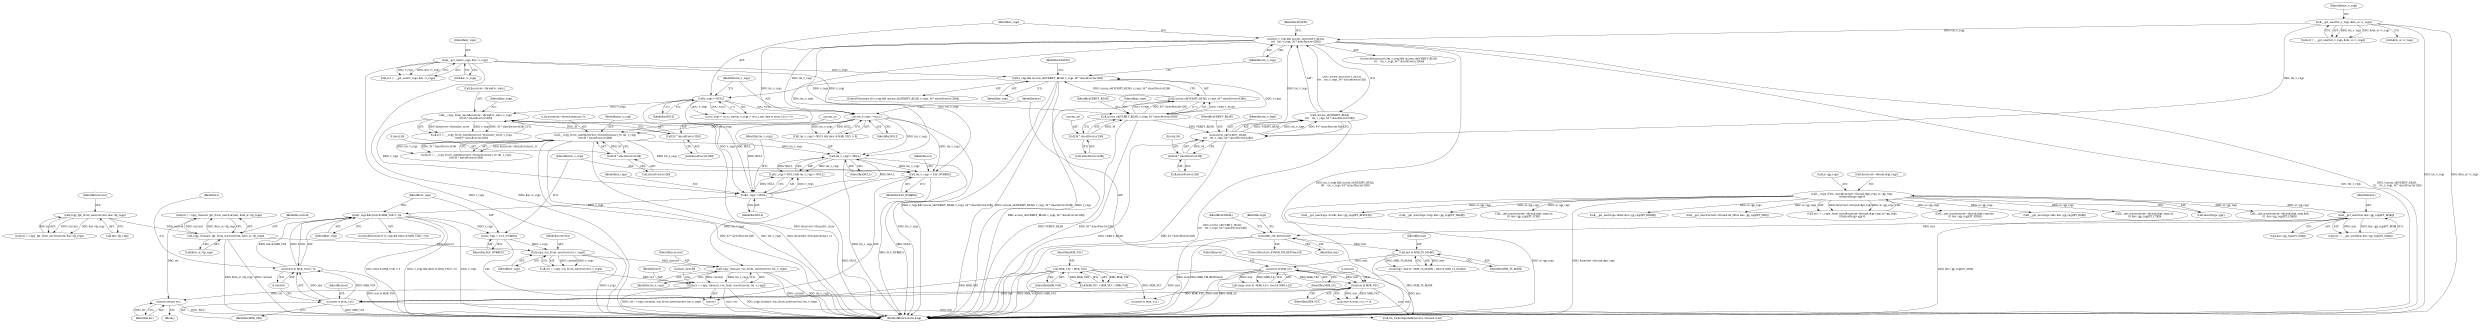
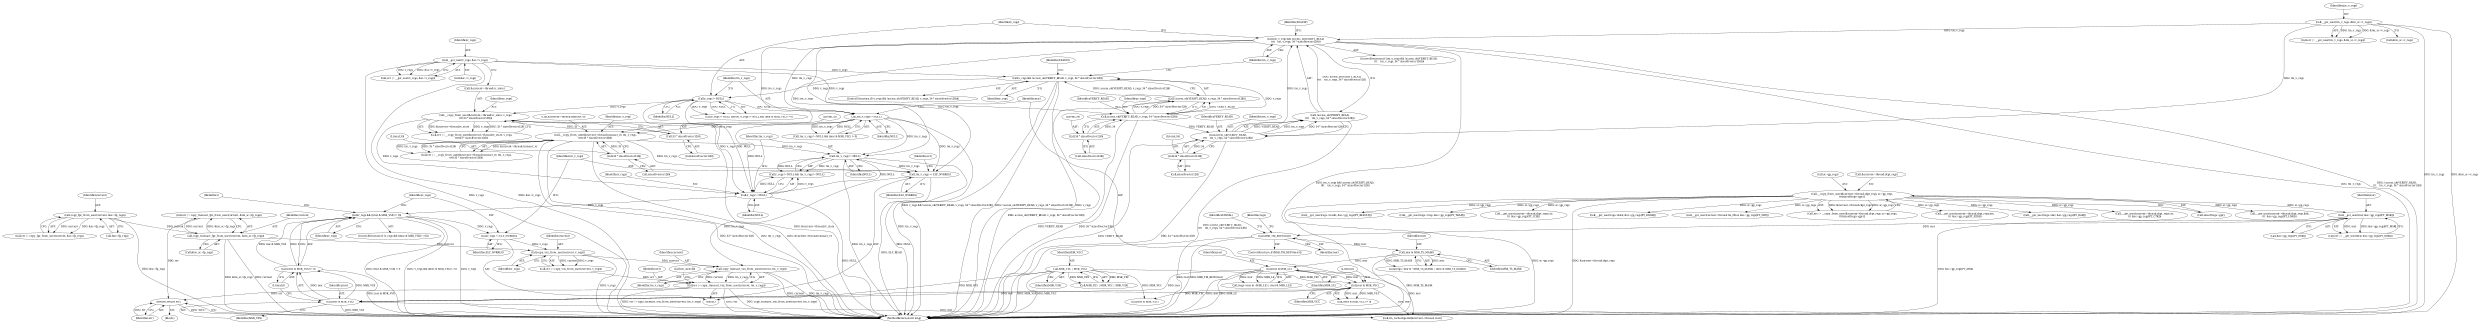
(2324, 32) -> none
(472, 68) -> (491, 71)
(44, 227) -> (44, 227)
(892, 253) -> (892, 253)
(175, 255) -> (288, 205)
none -> (472, 317)
none -> (533, 317)
